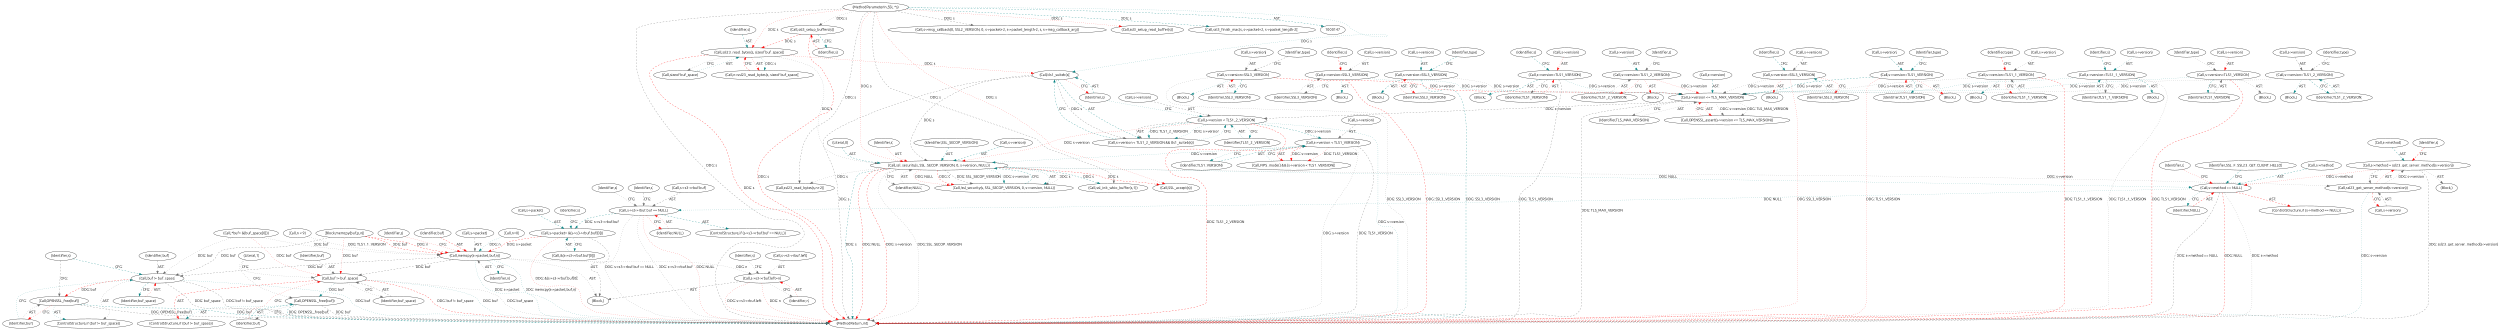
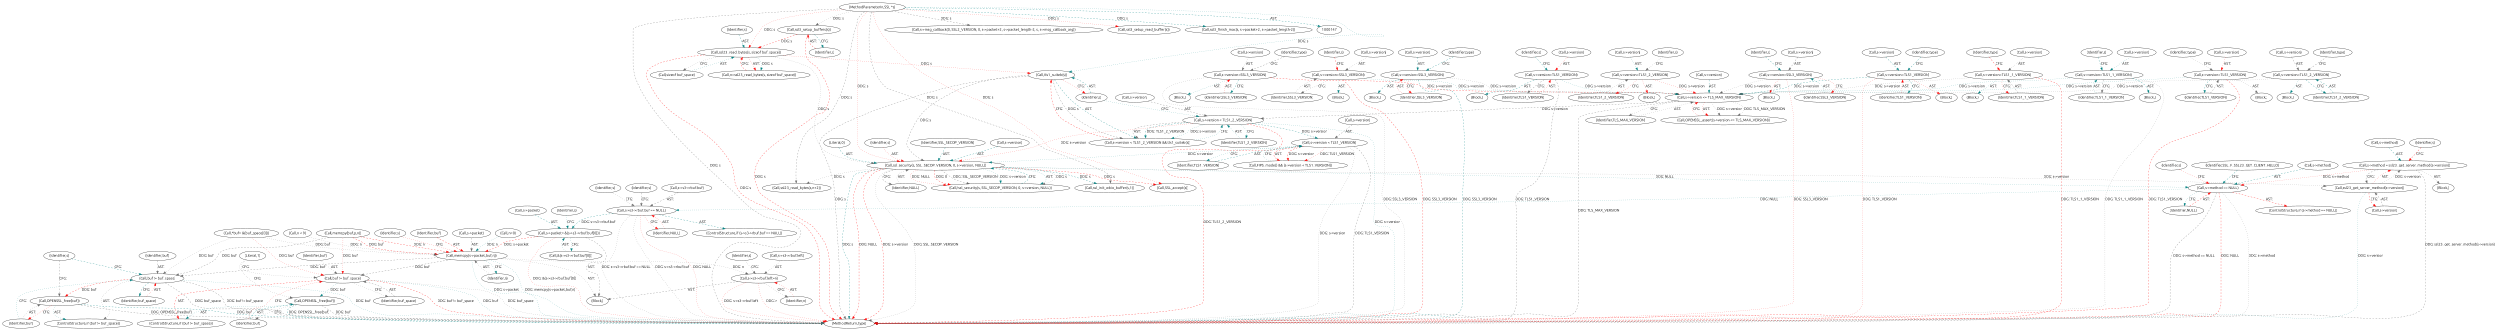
(1072, 123) -> (1069, 123)
(345, 233) -> (343, 233)
(367, 245) -> (356, 245)
(853, 324) -> (849, 324)
